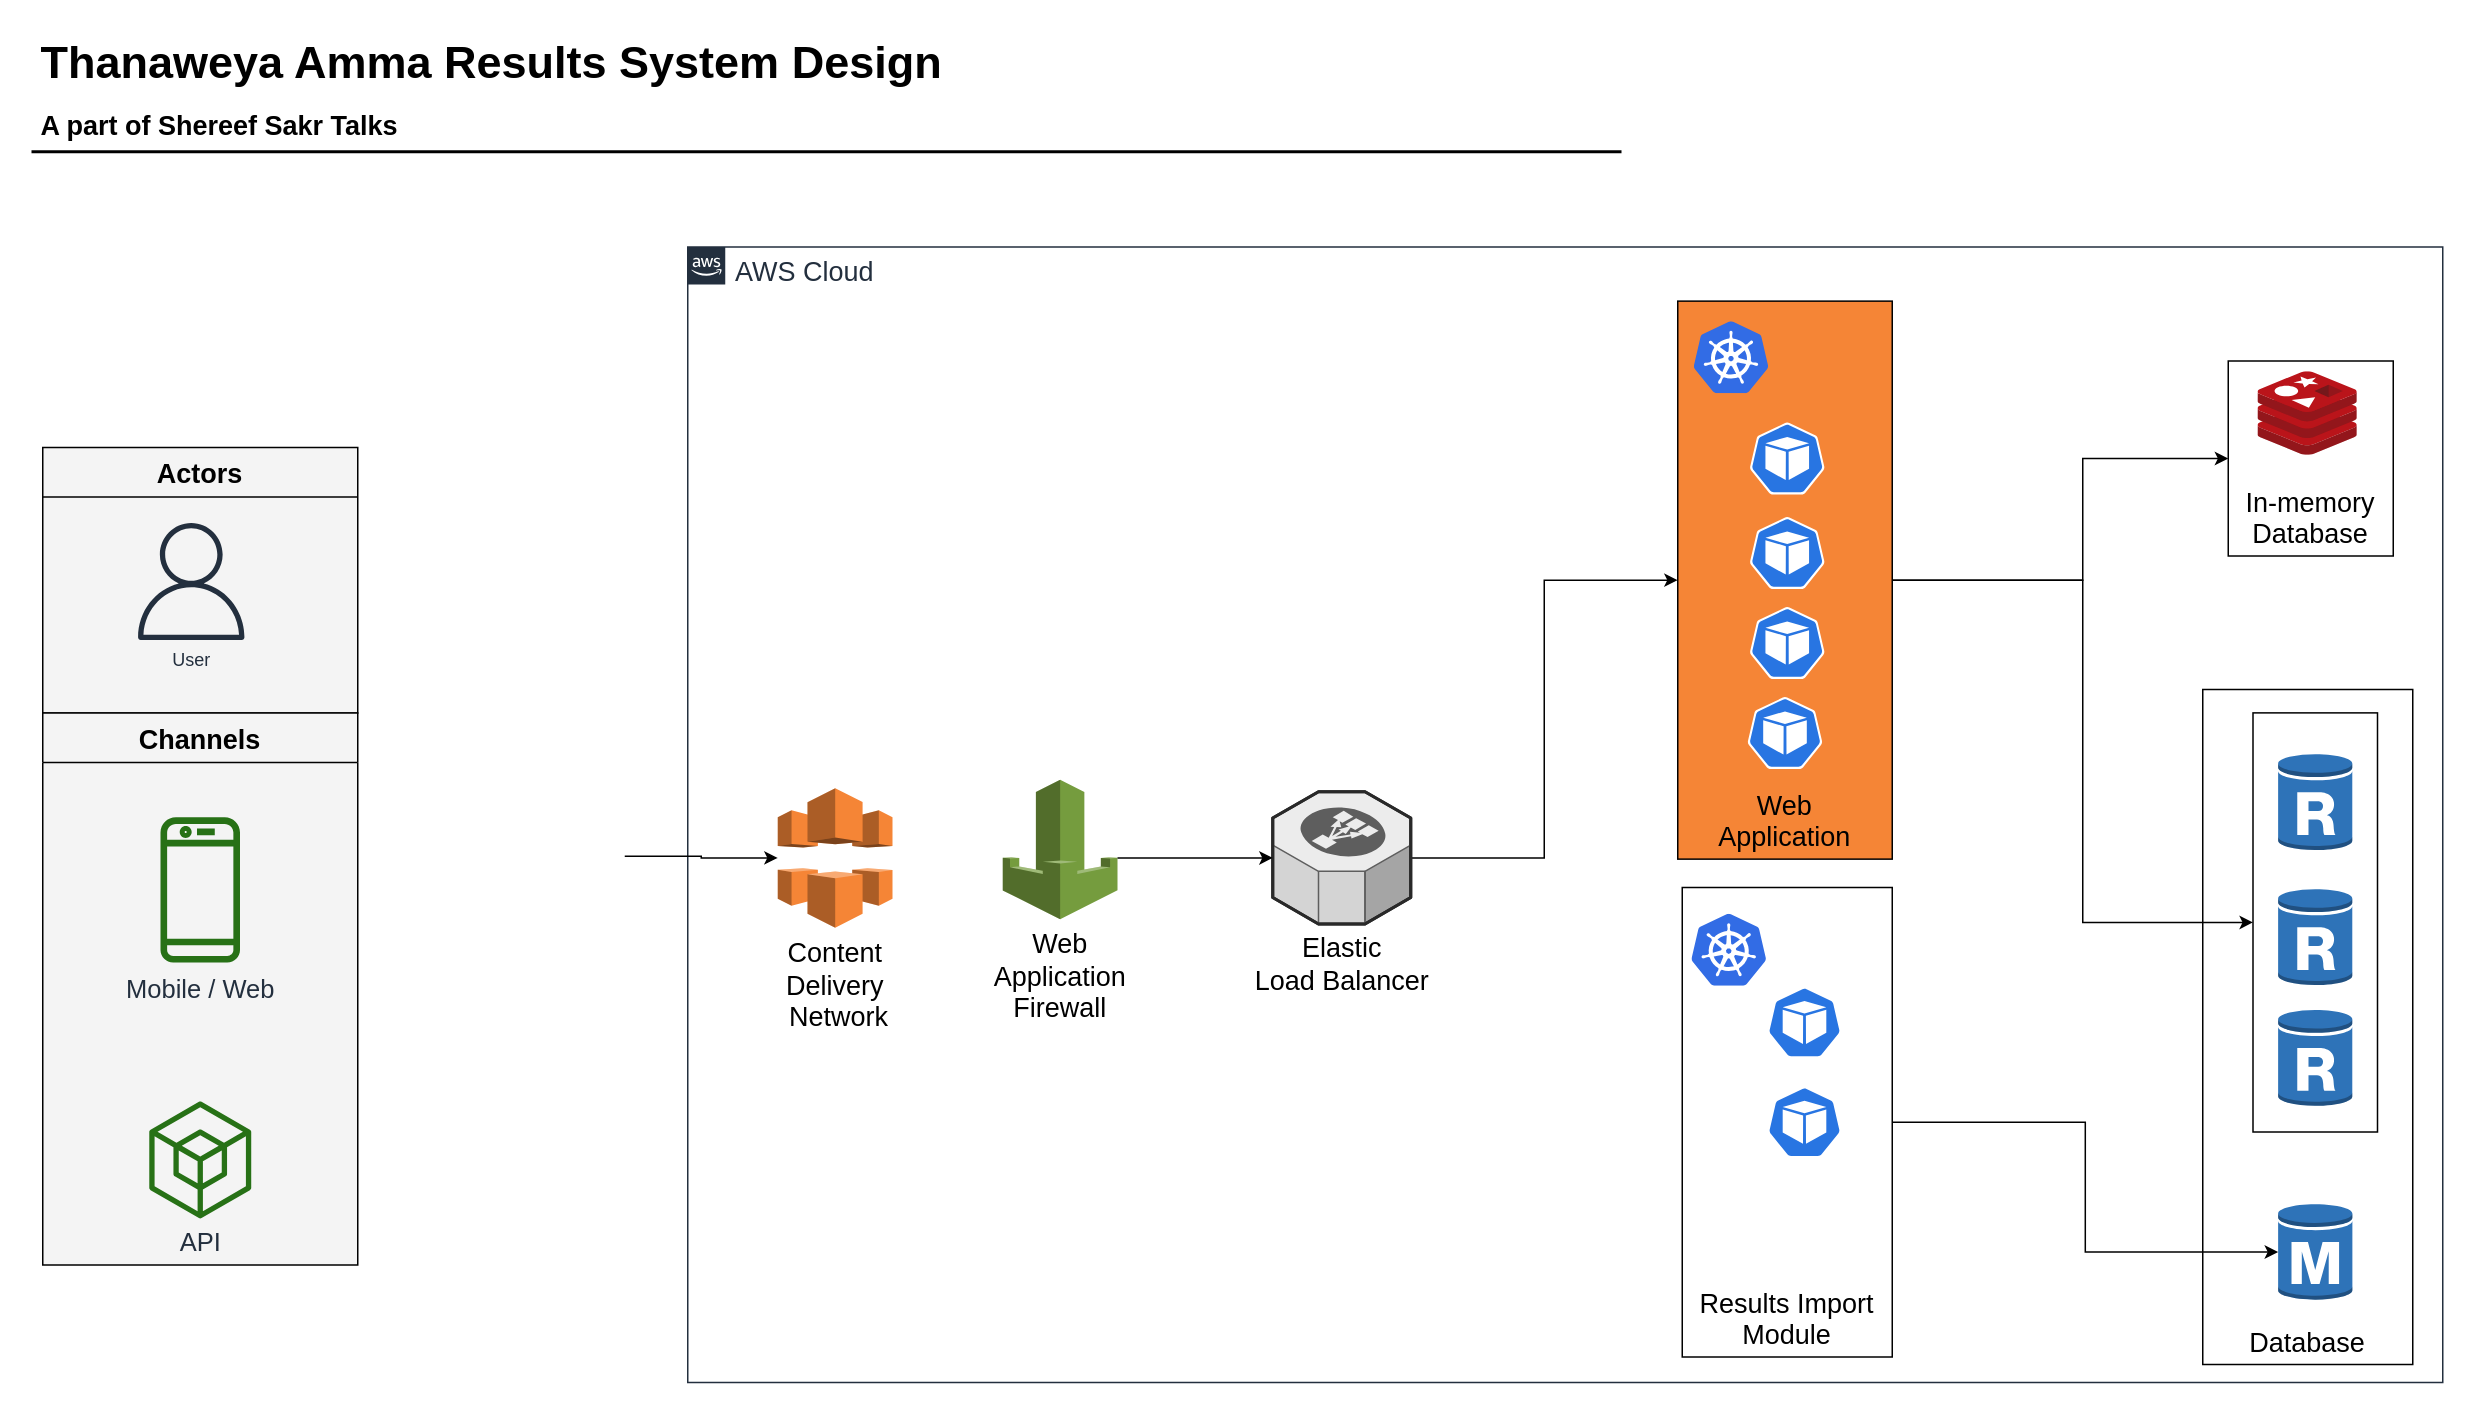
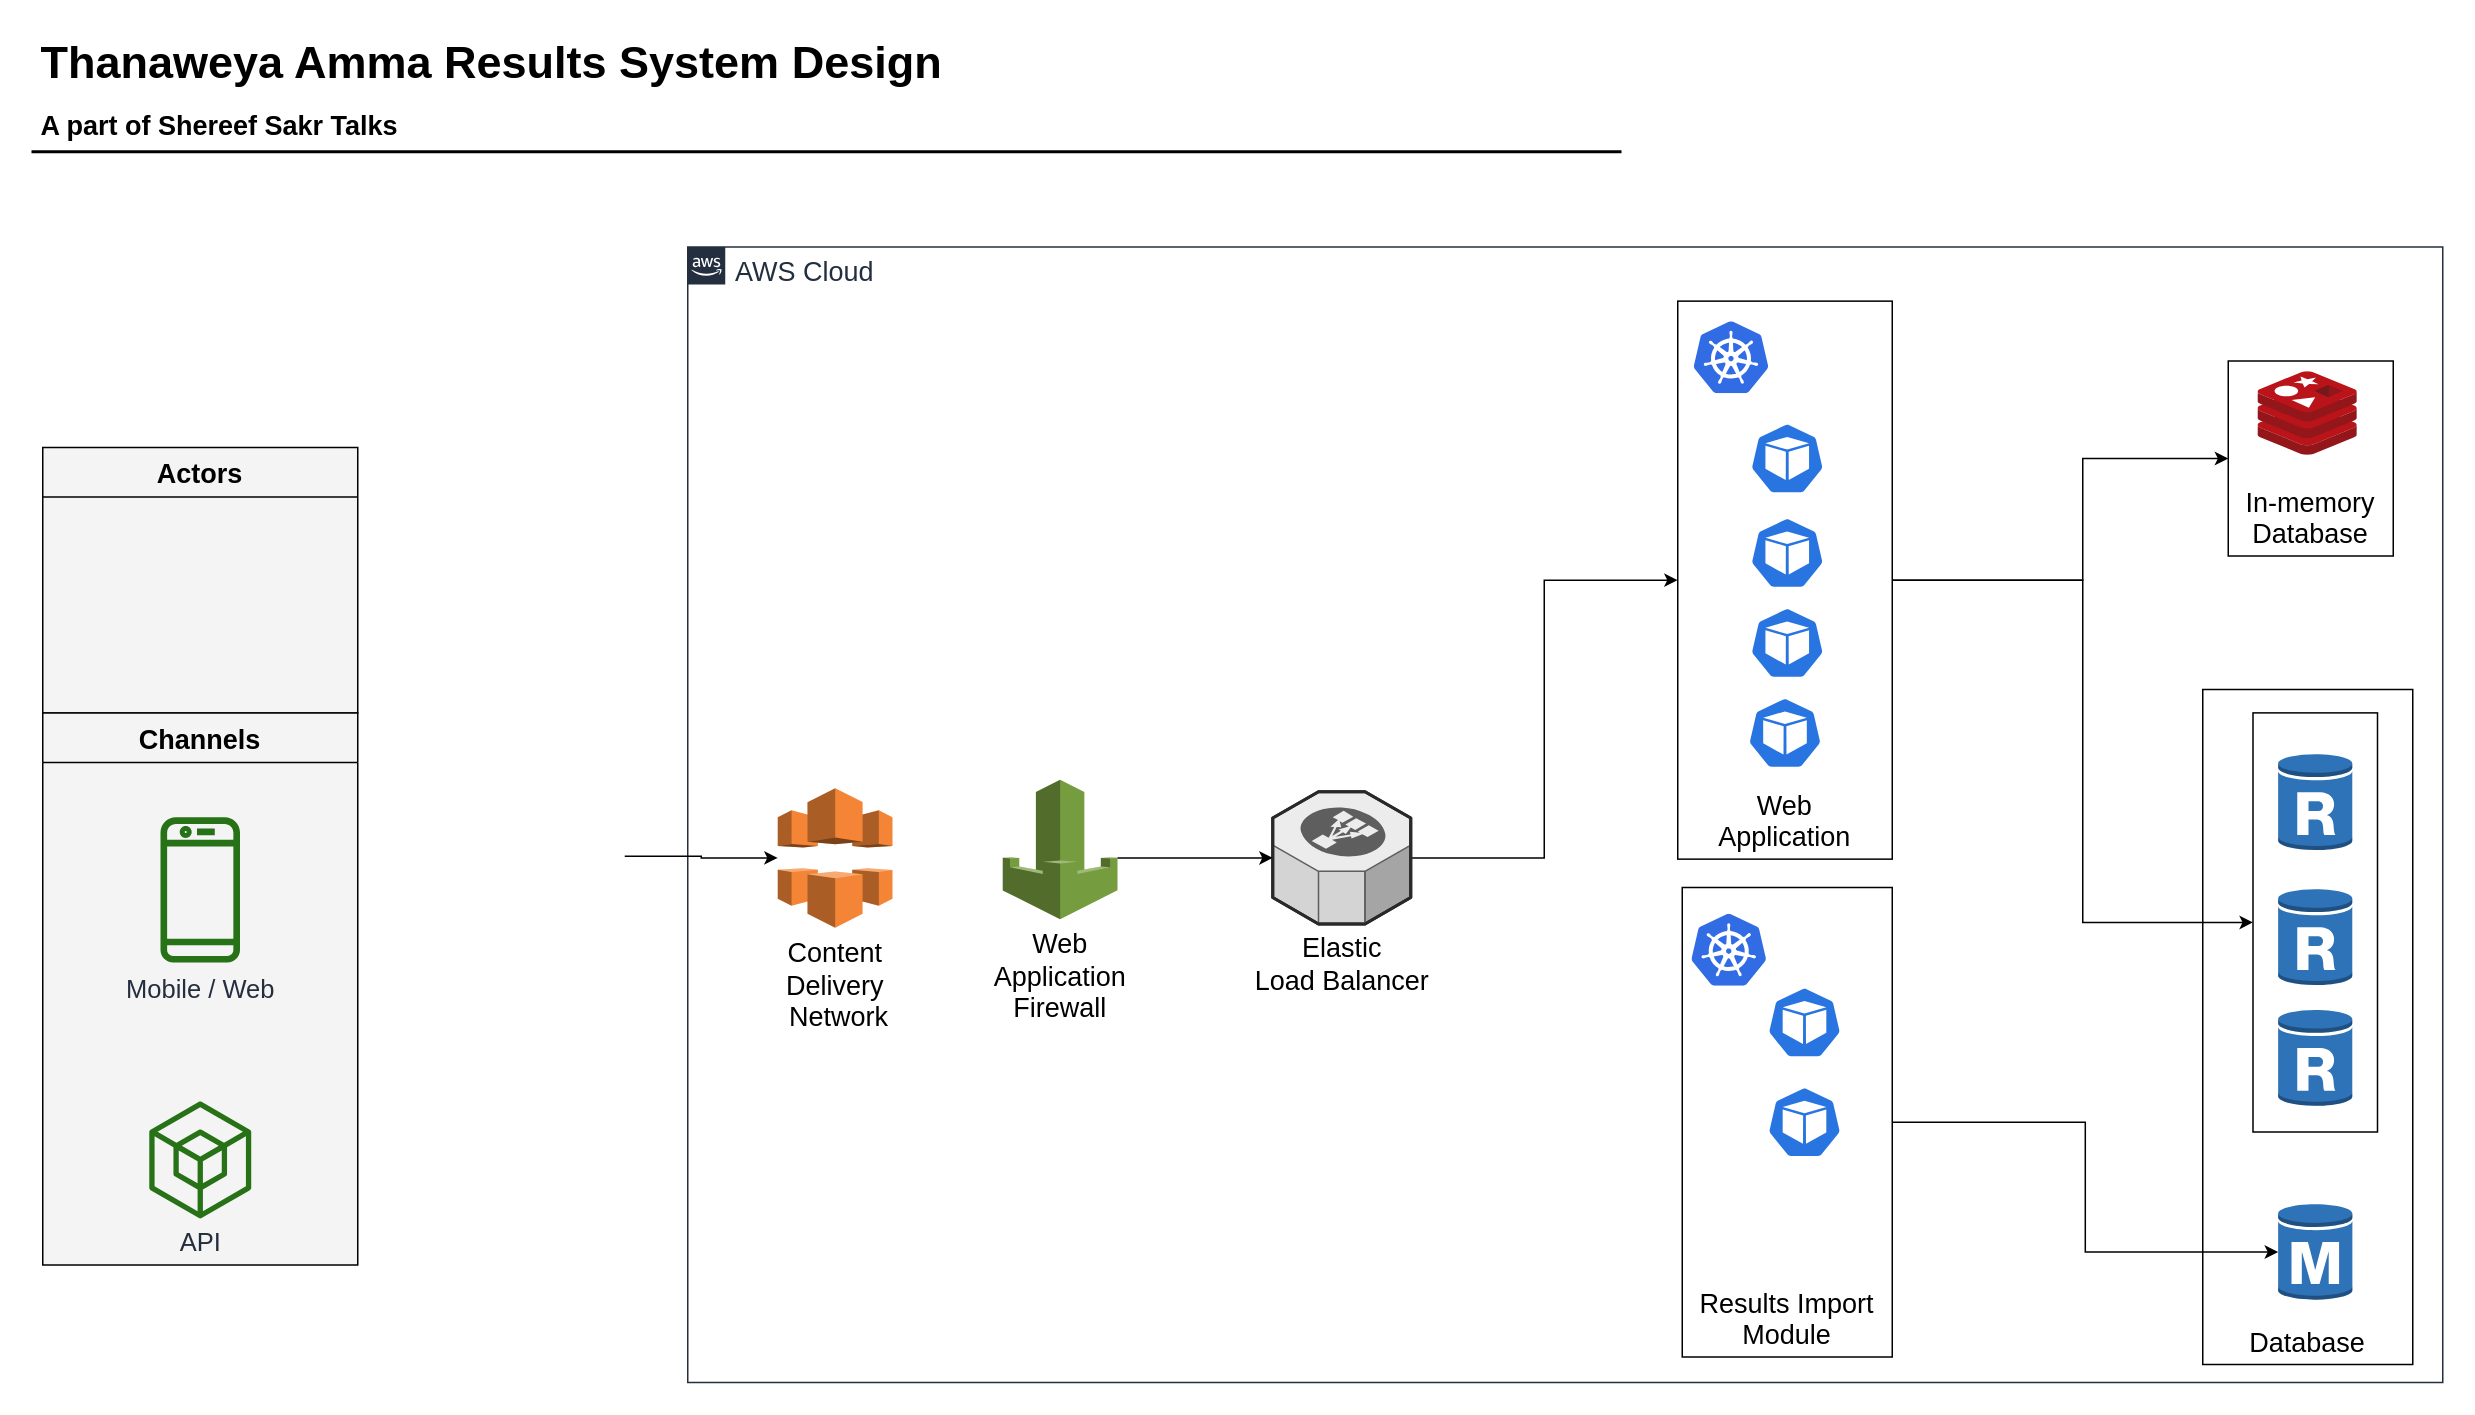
(191, 581) -> none
(1785, 822) -> (1785, 822)
